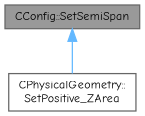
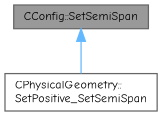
(72, 92) -> (81, 92)
